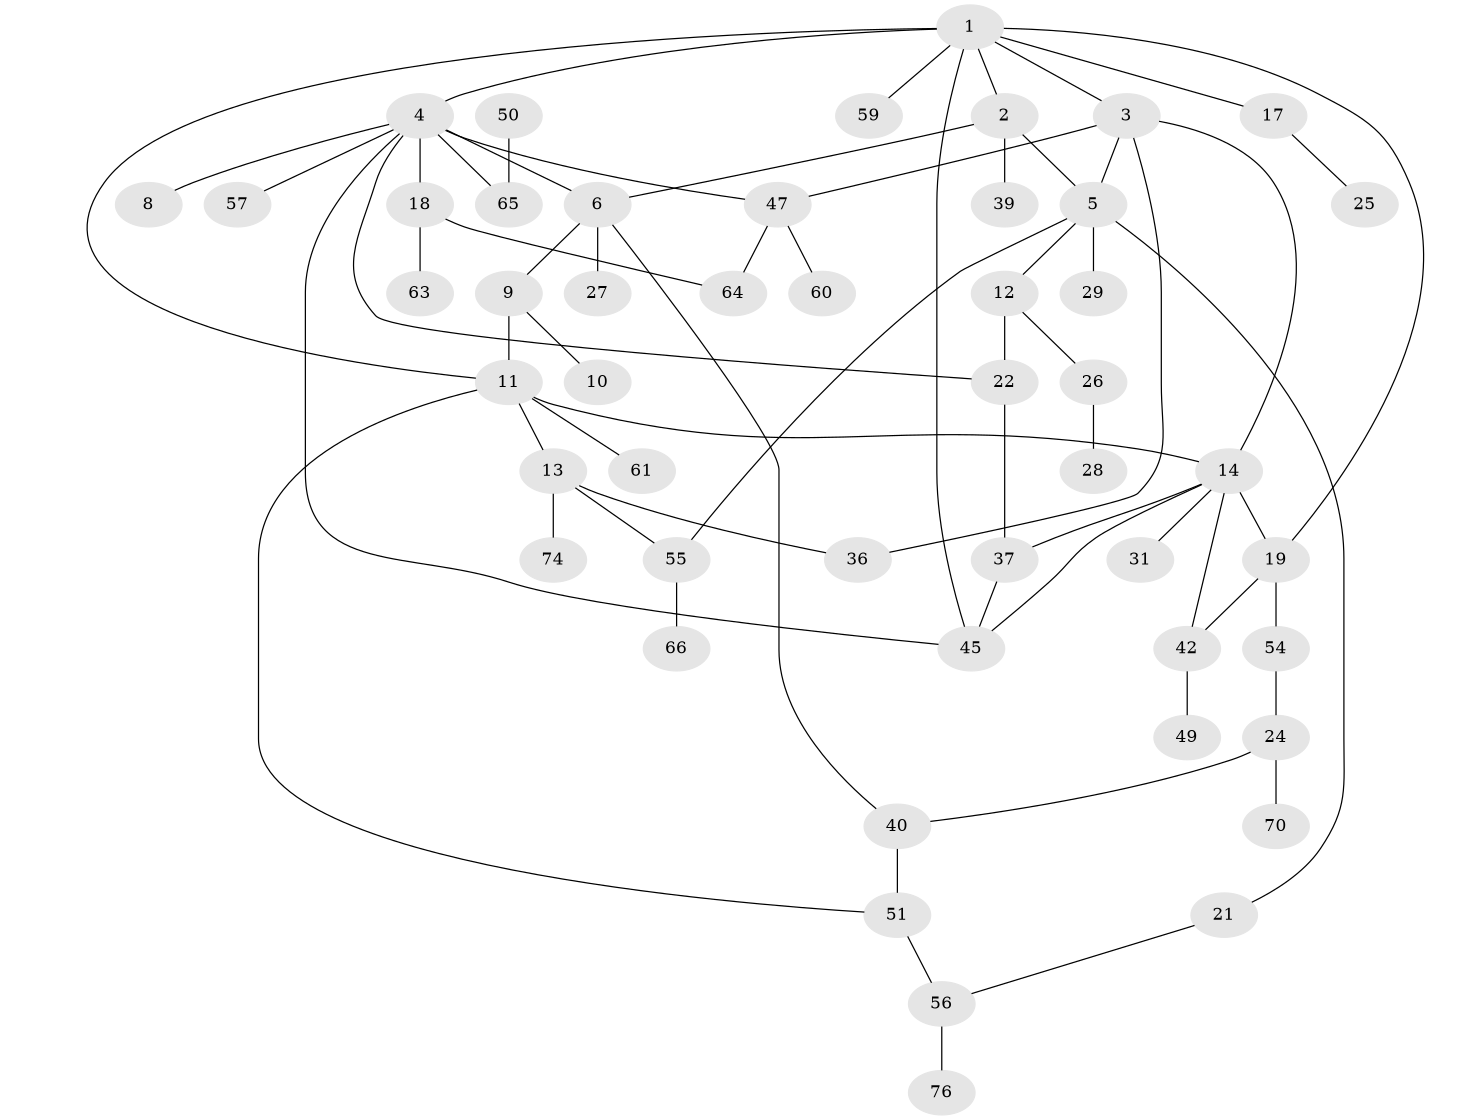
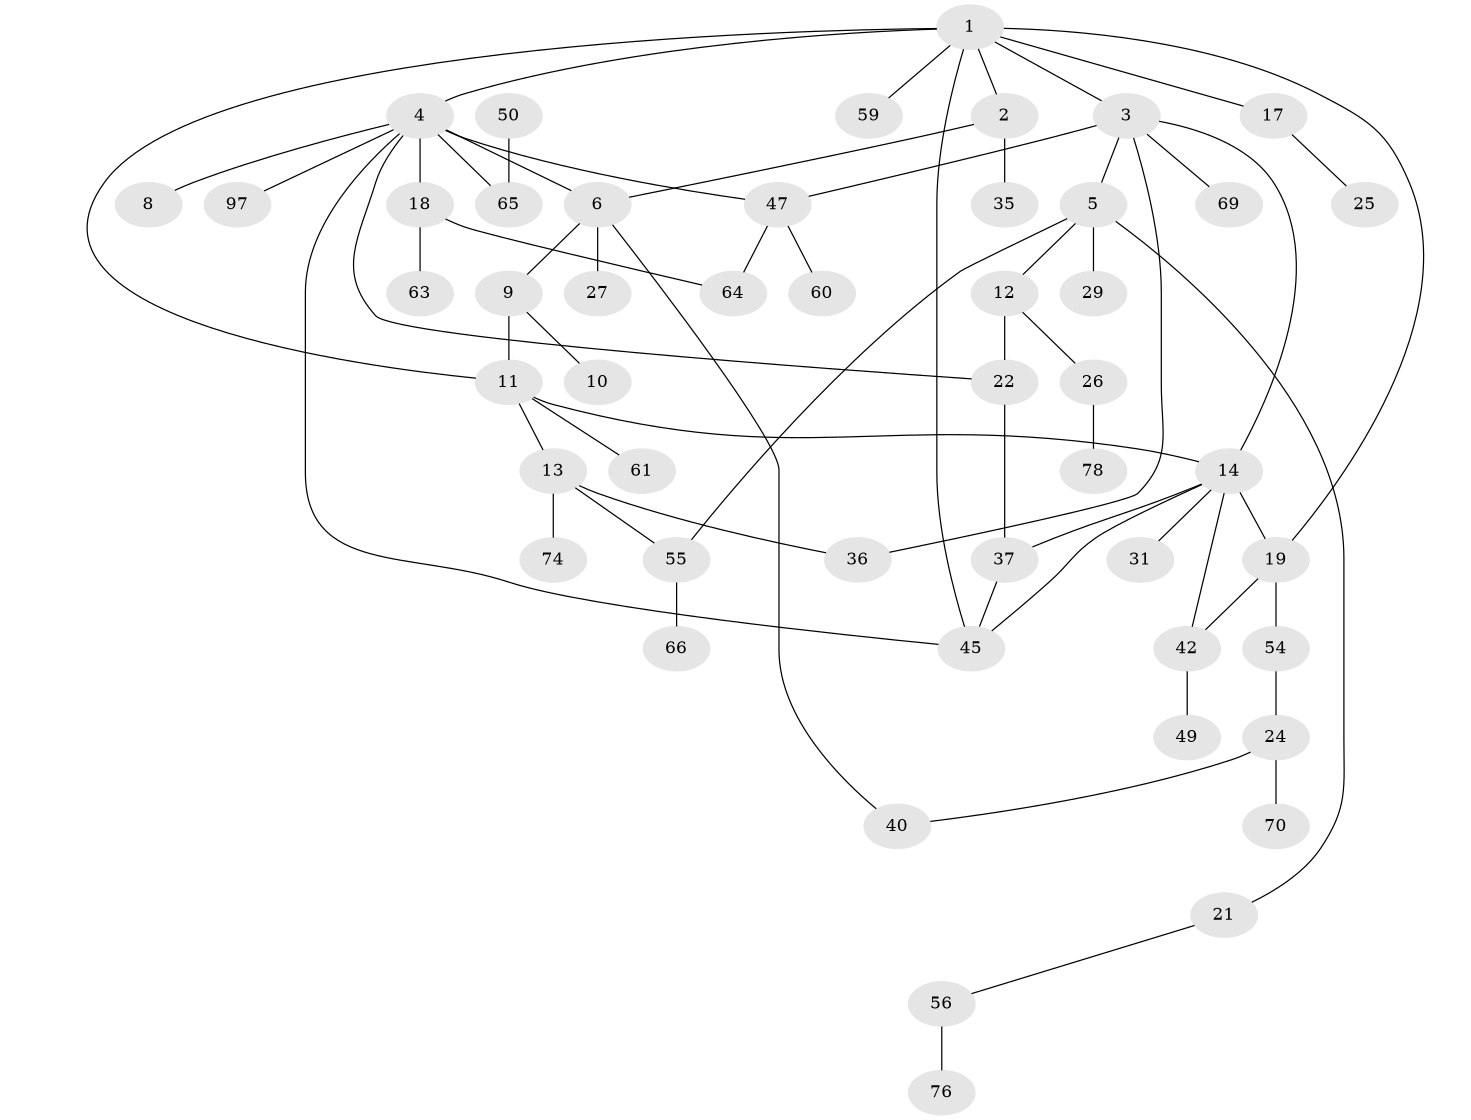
(1049, 160) -> none
(238, 205) -> (238, 205)
(1005, 205) -> (1005, 205)
none -> (1229, 205)
(1093, 471) -> (1093, 471)
(897, 915) -> none
